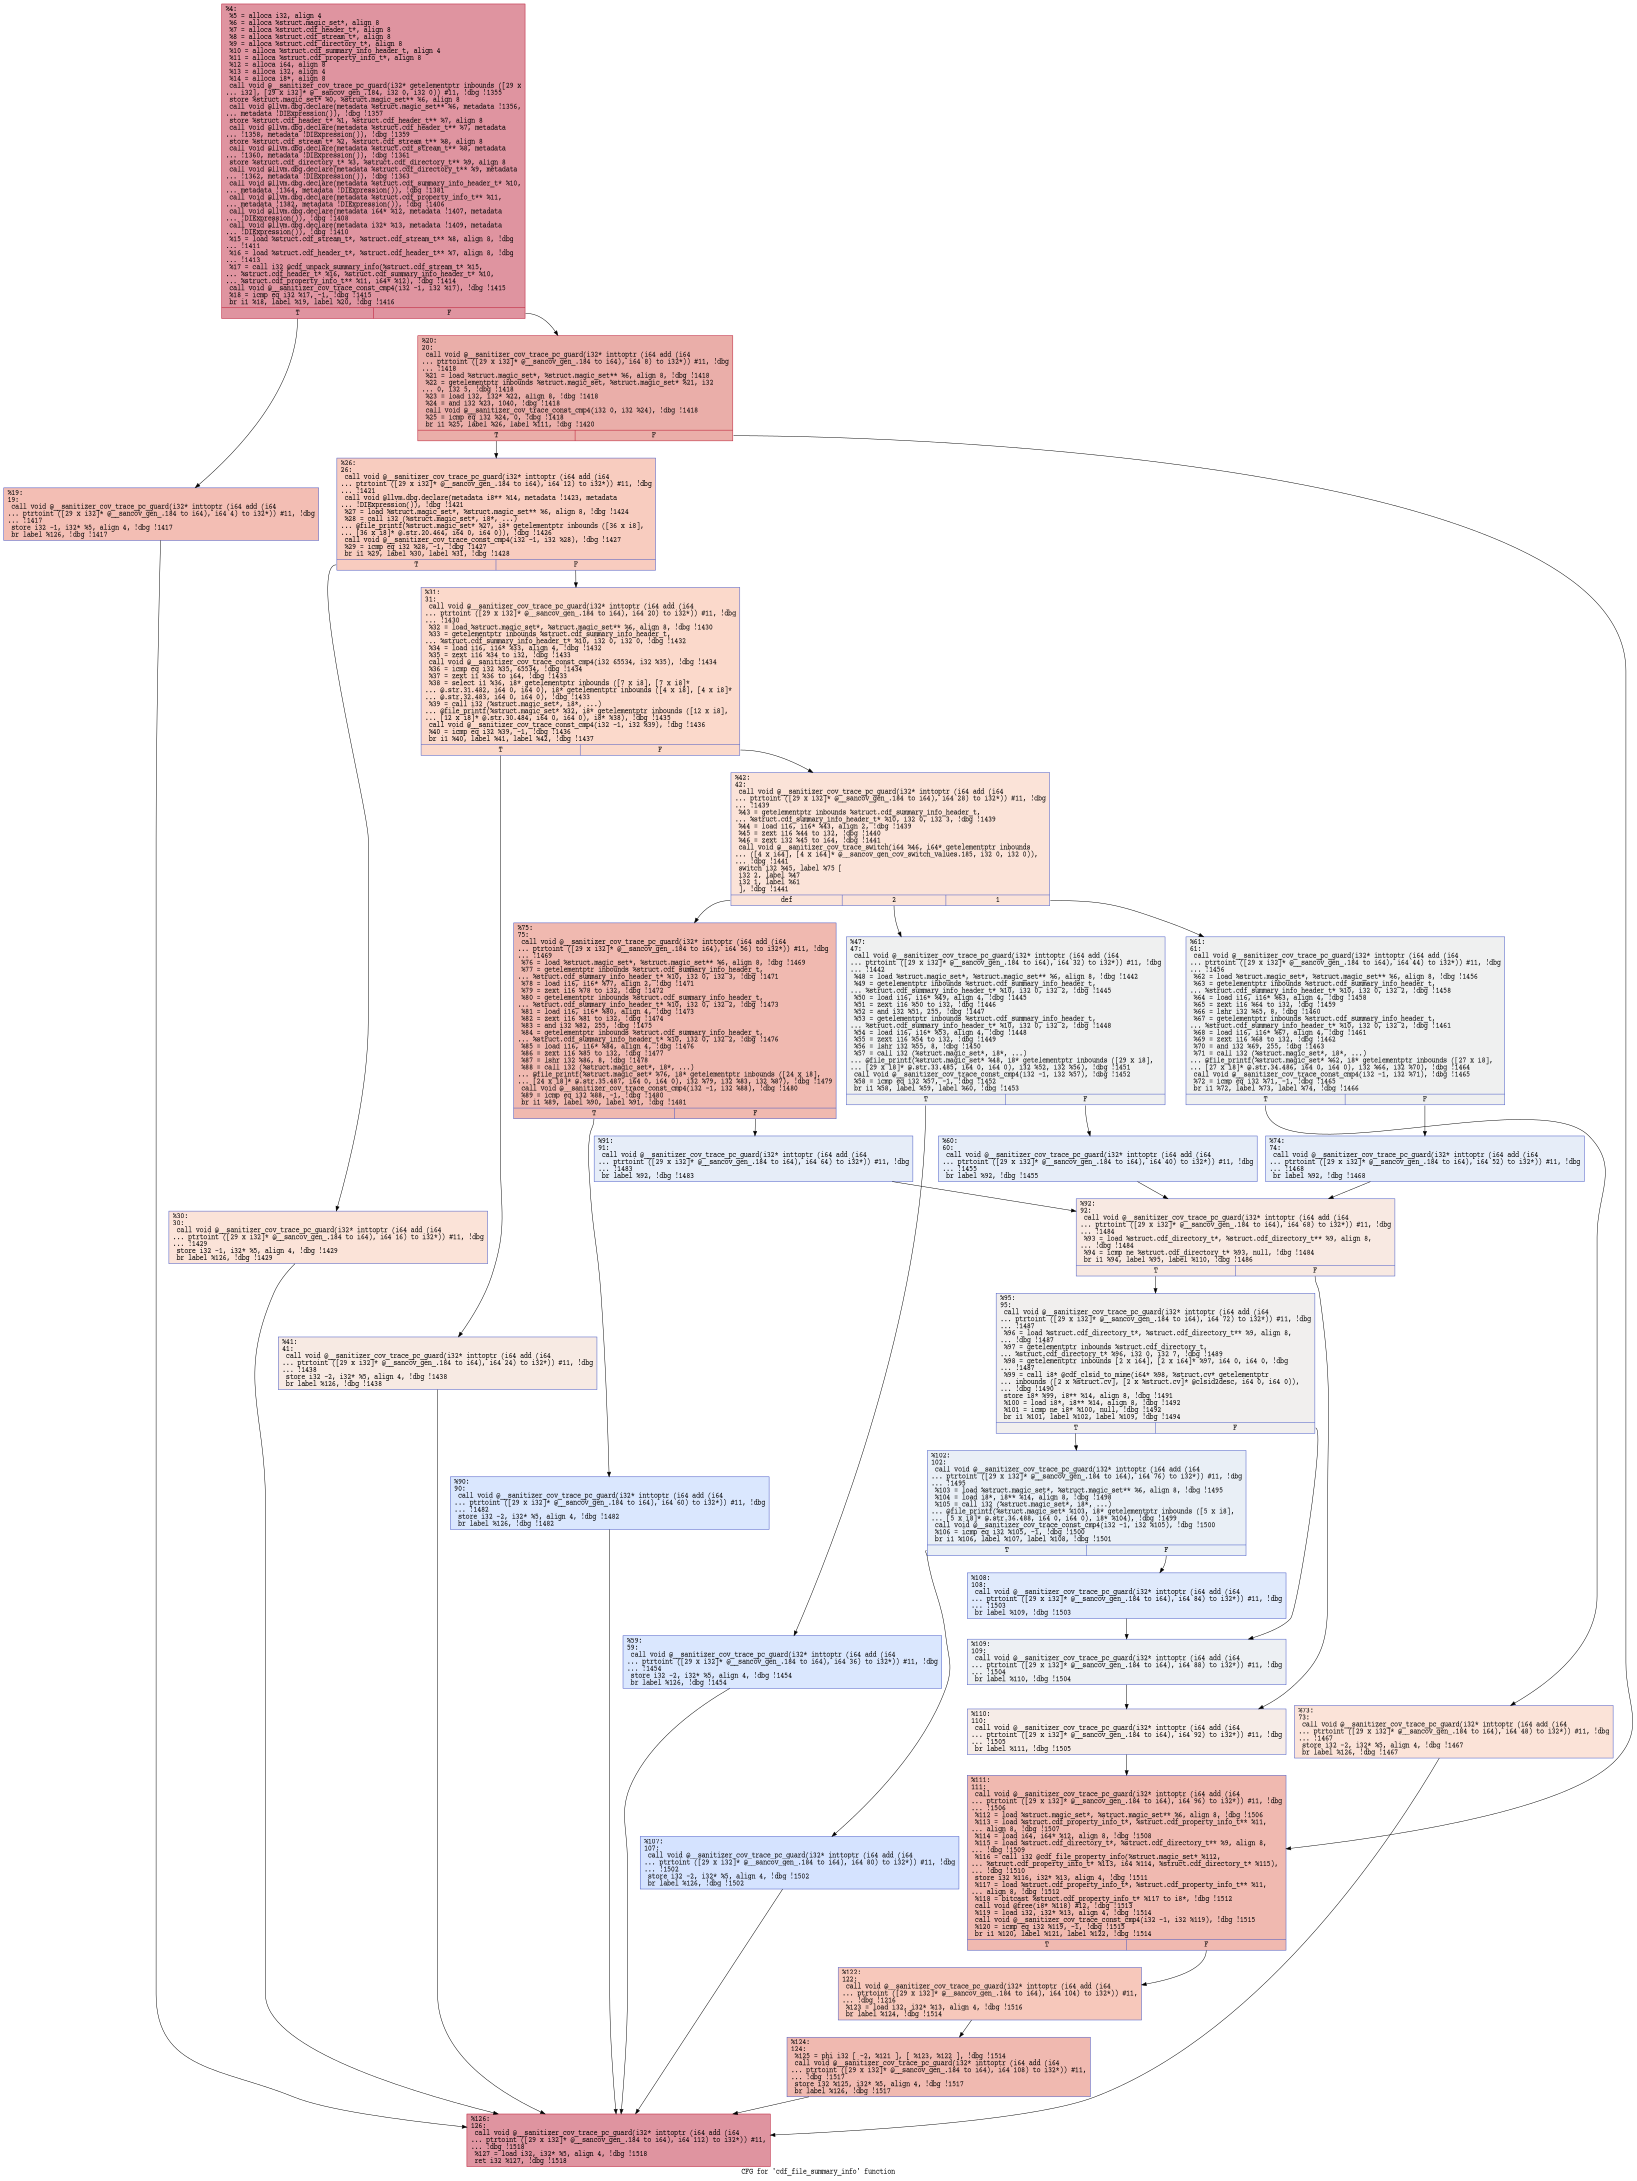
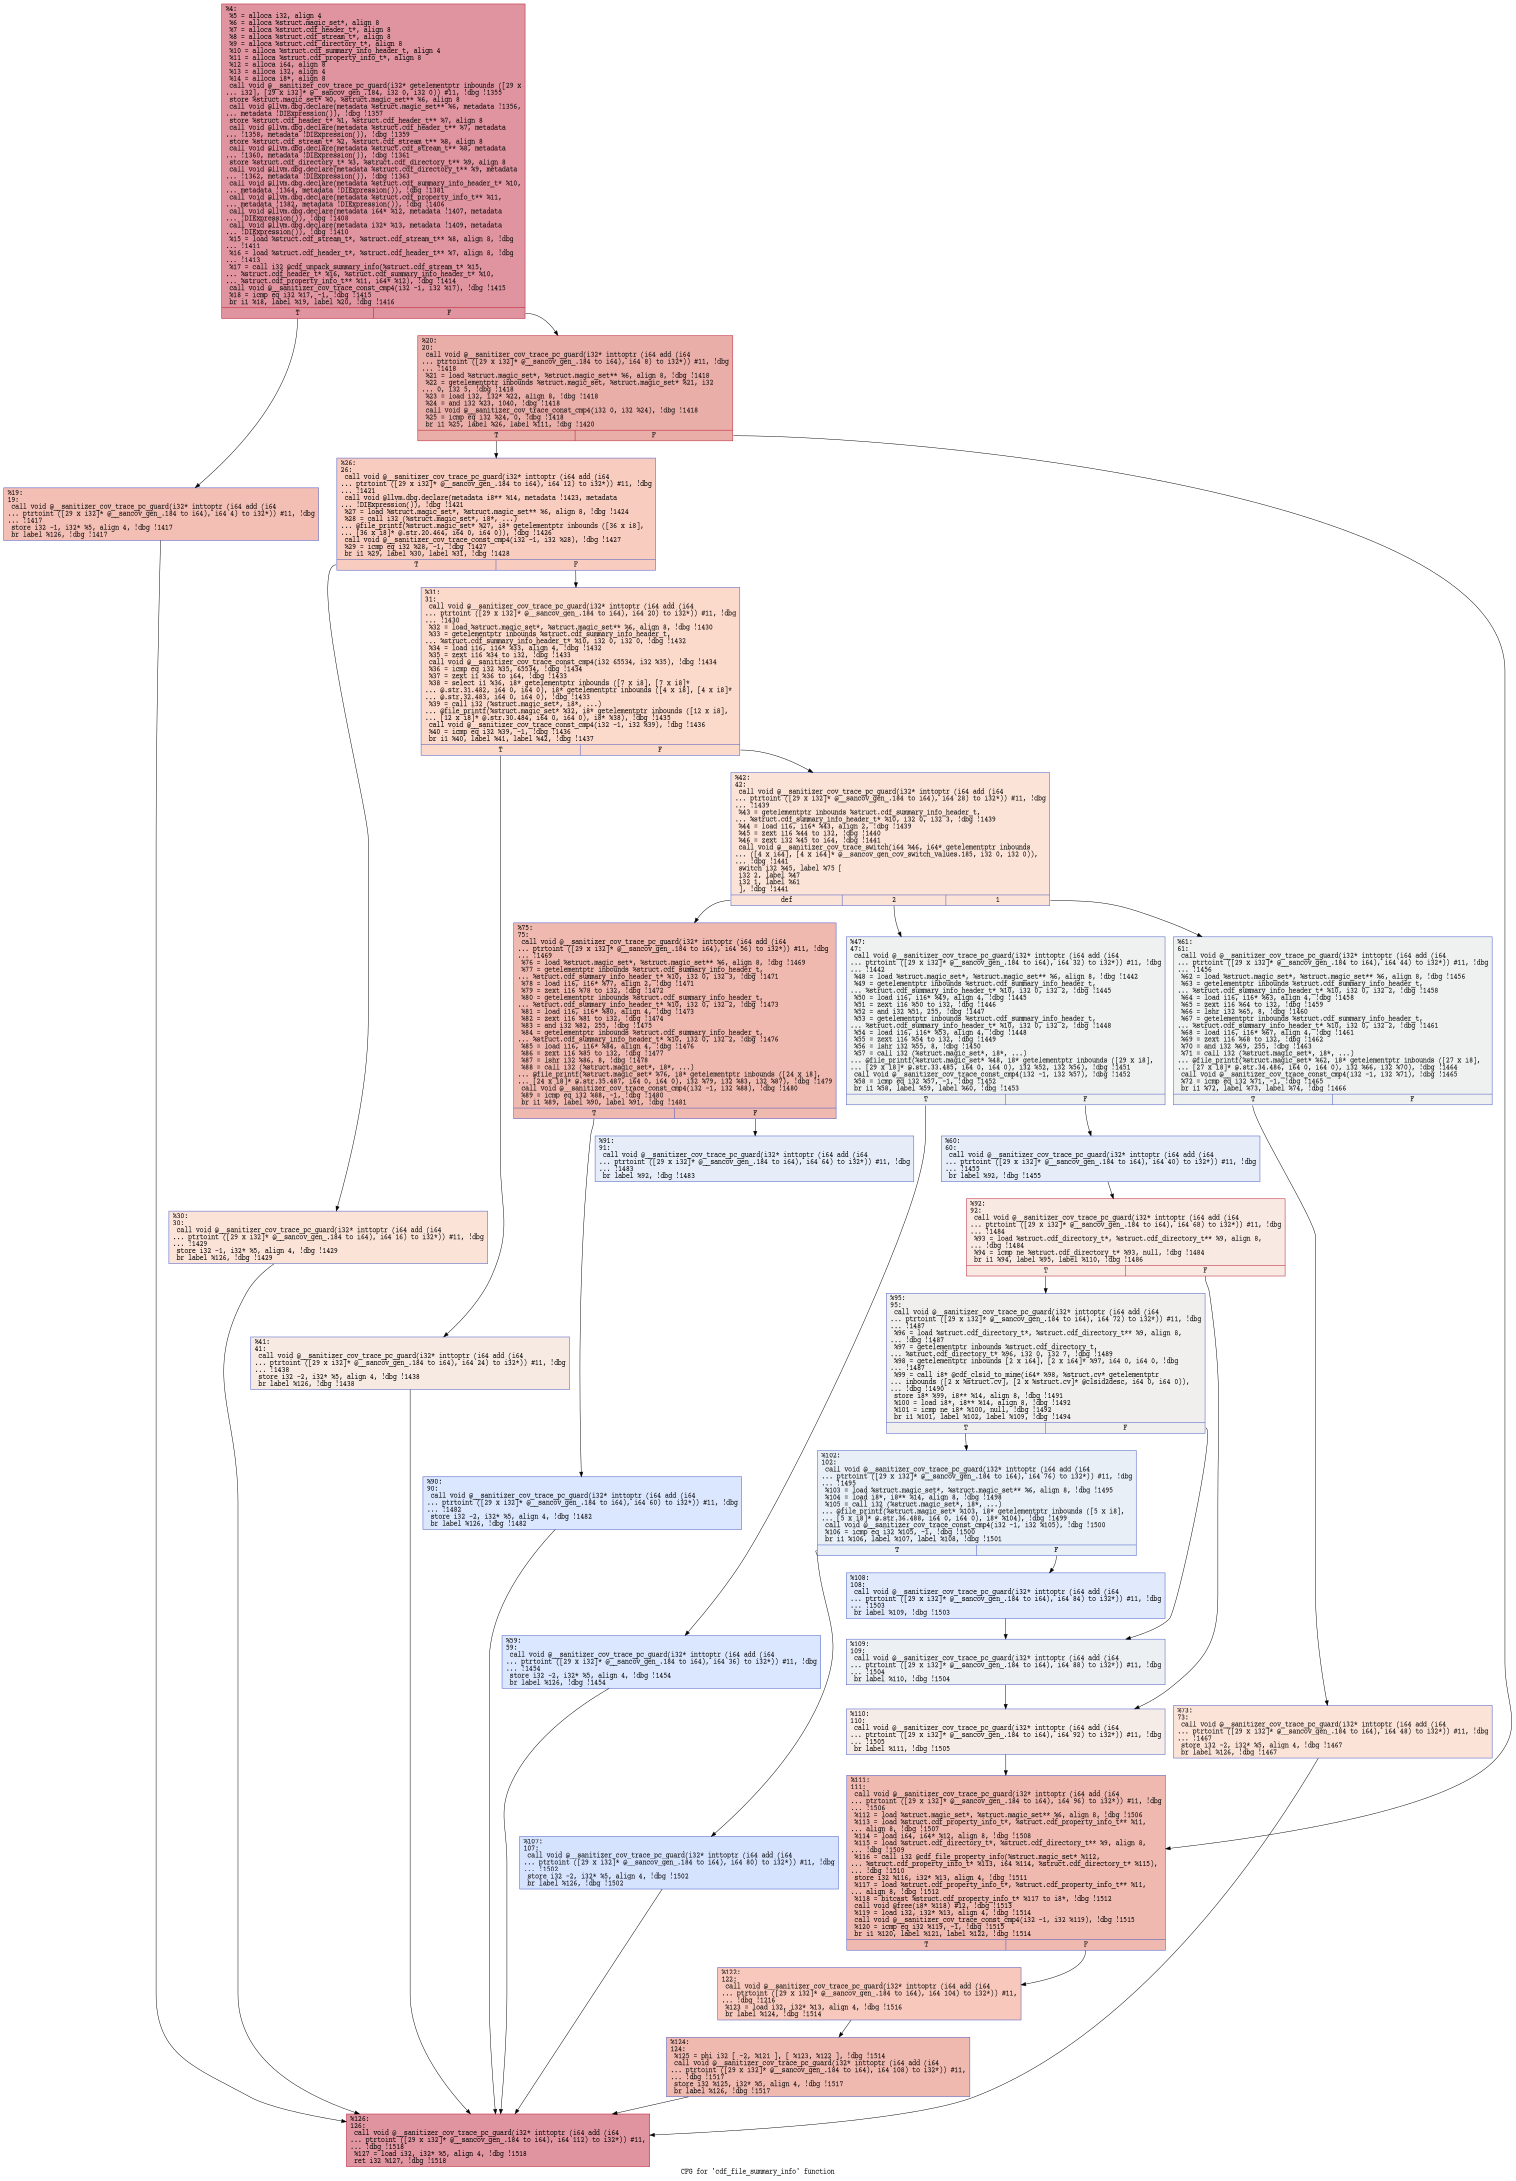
(1425, 1159) -> none
(982, 1196) -> none
(1236, 1237) -> (1126, 1237)
